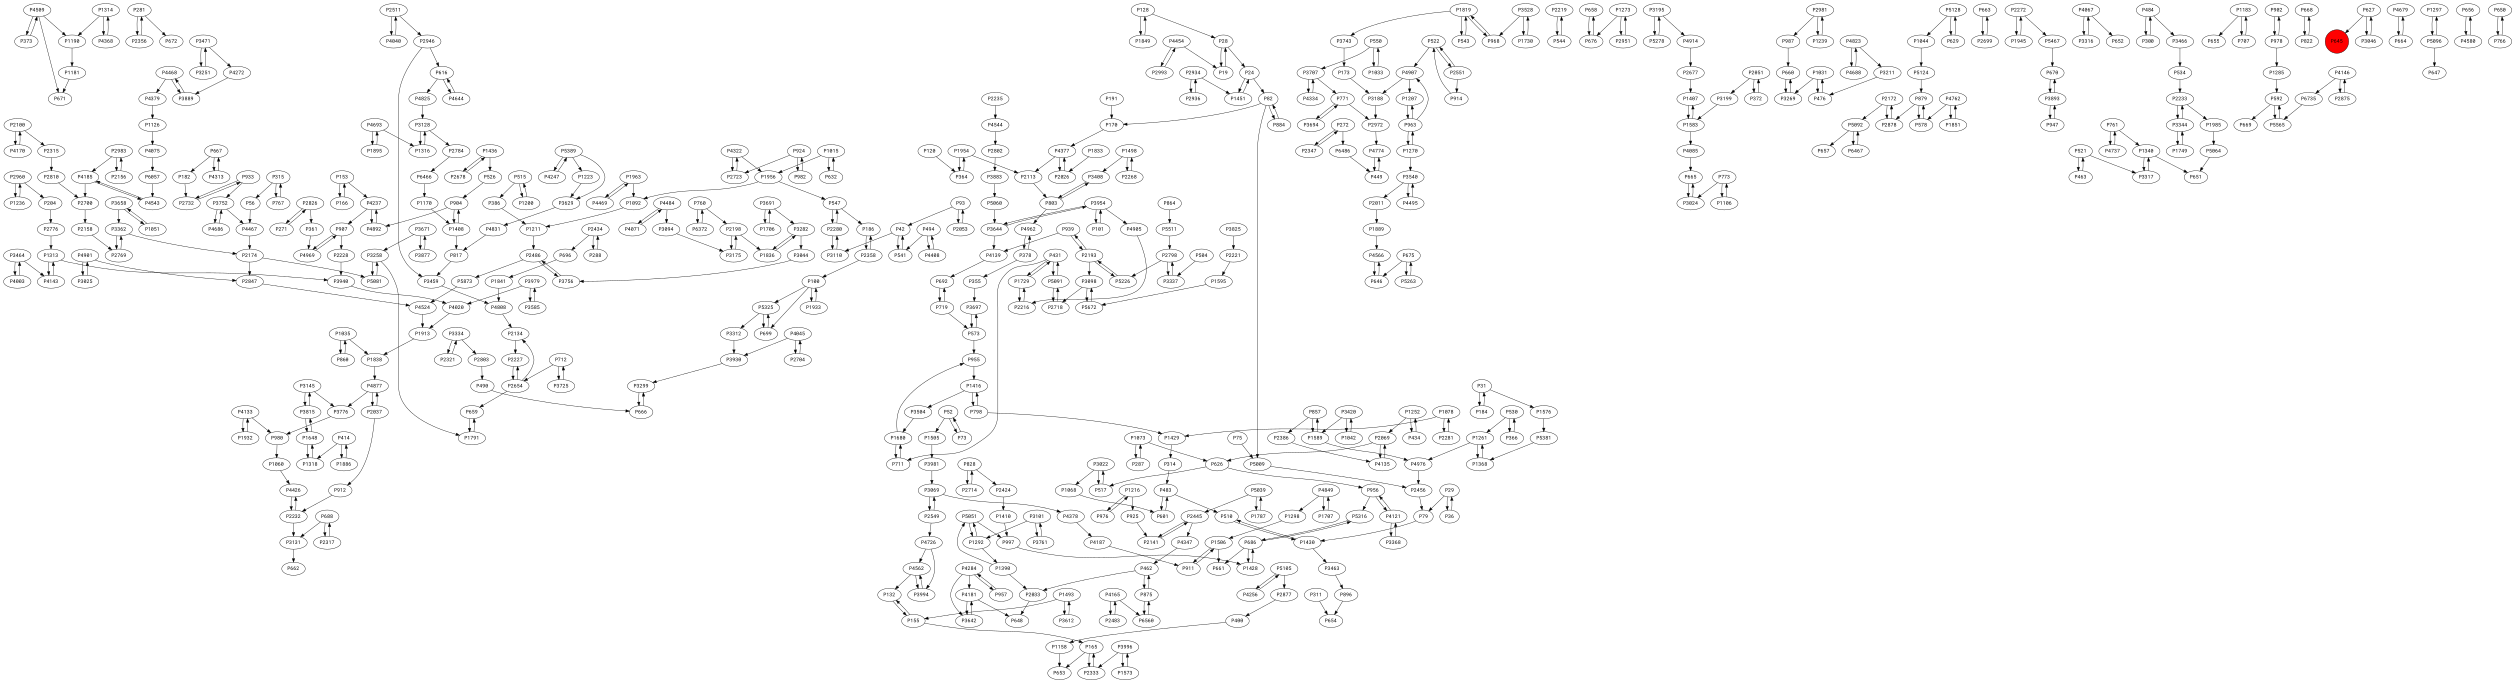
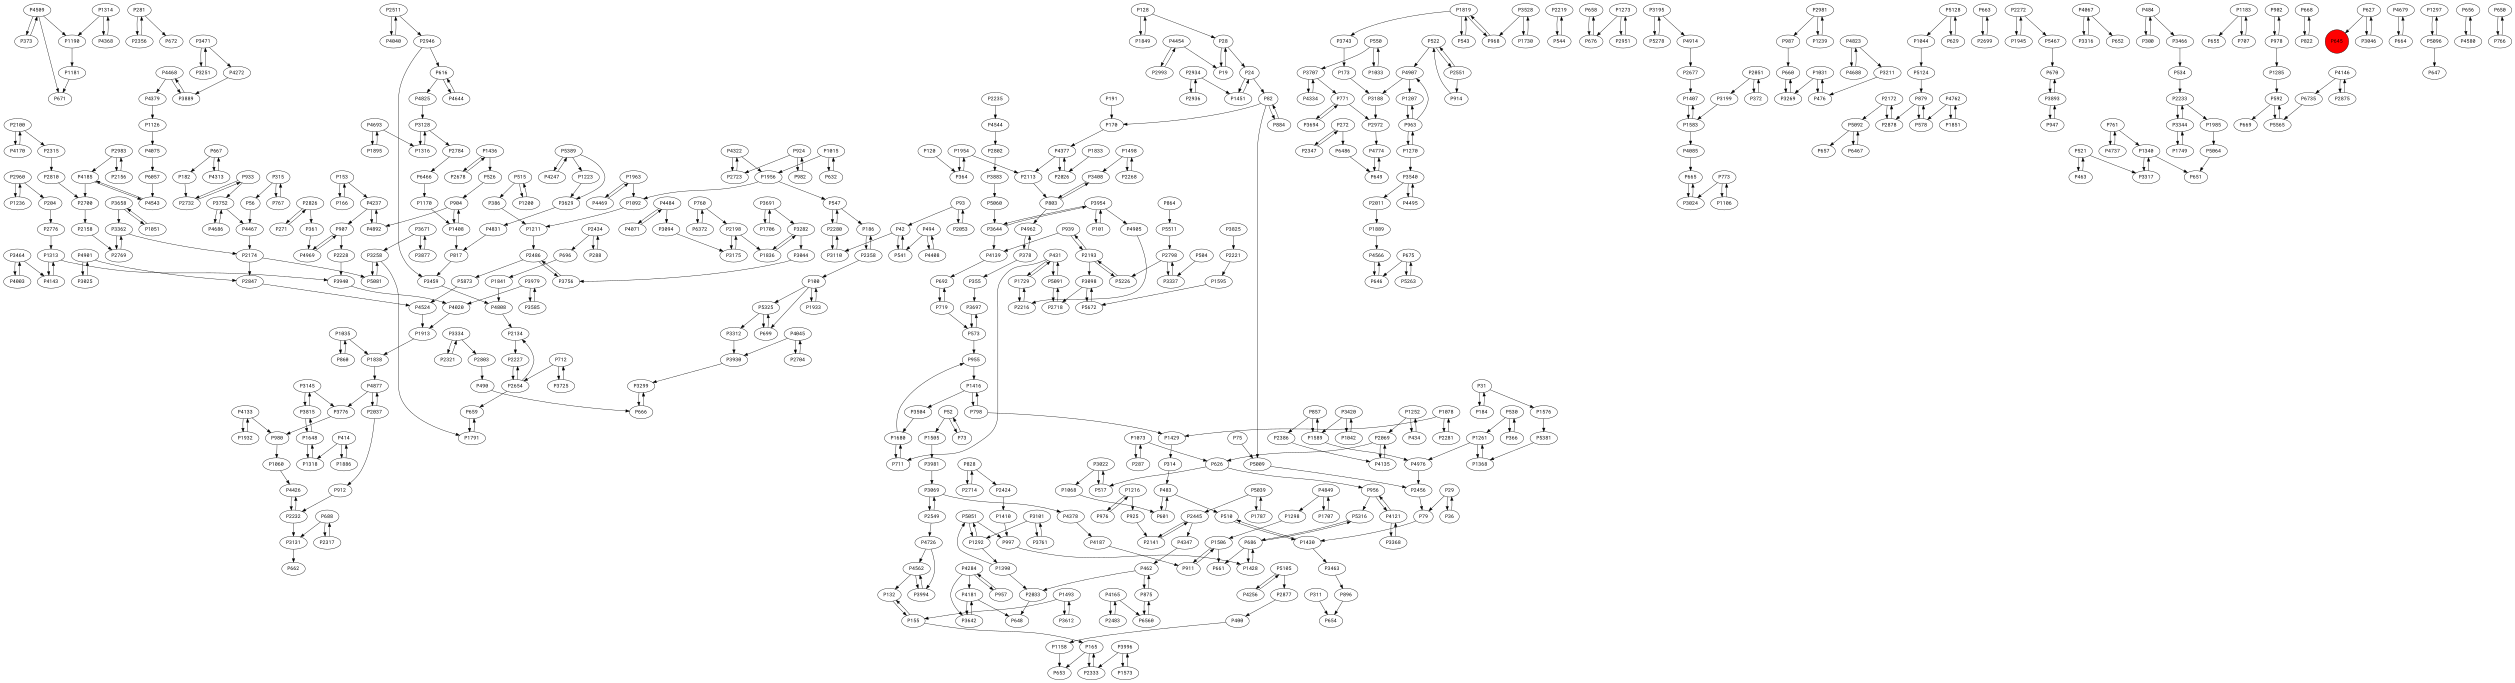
(1377, 177) -> (1377, 177)
